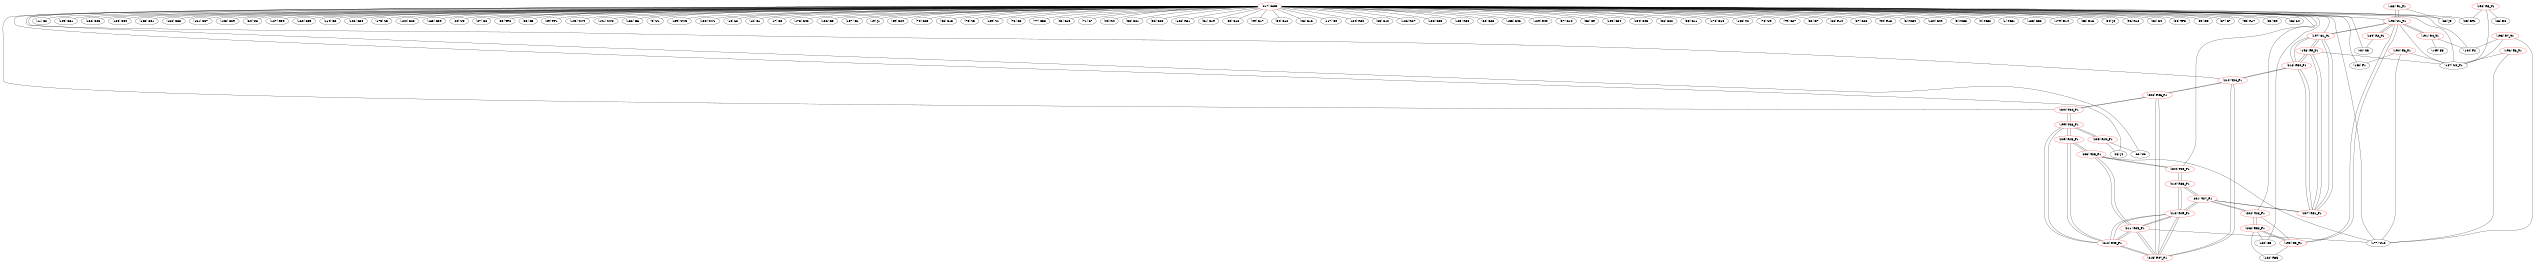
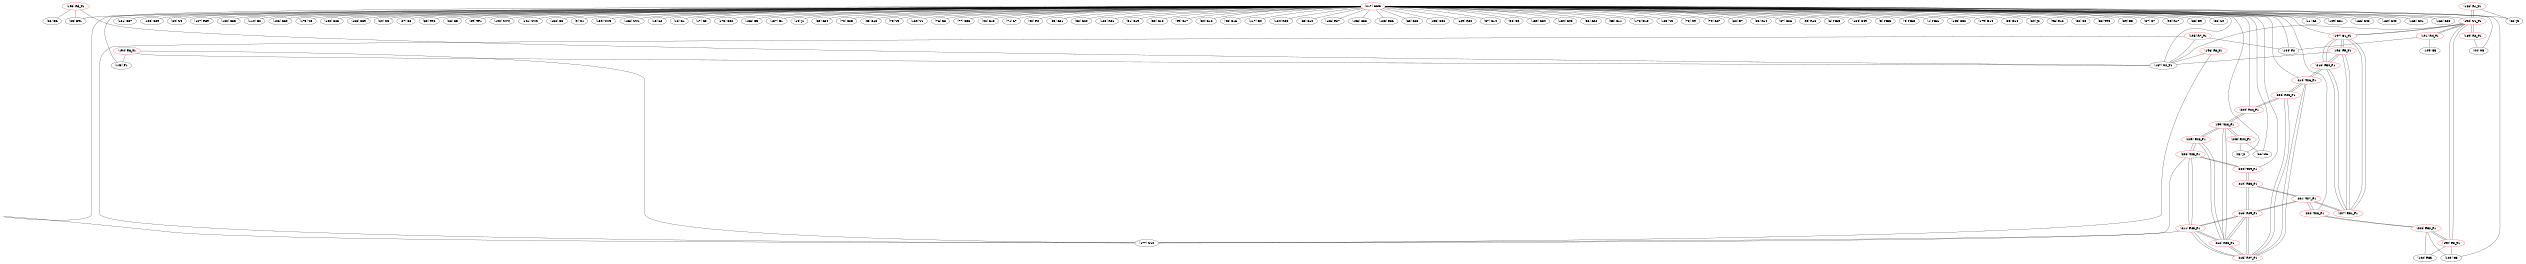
(2276, 228) -> (2451, 251)
